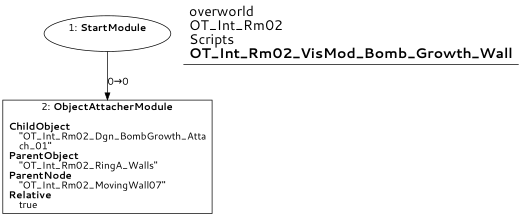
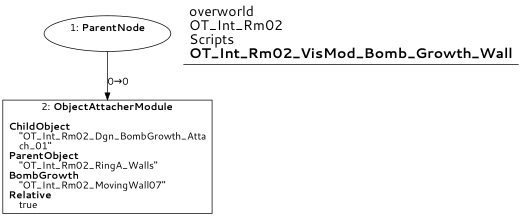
(113, 28) -> (113, 28)
(40, 176) -> (44, 176)
